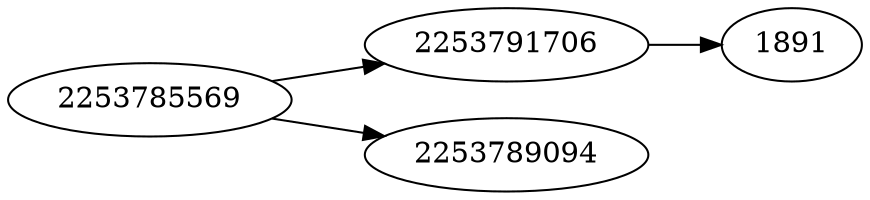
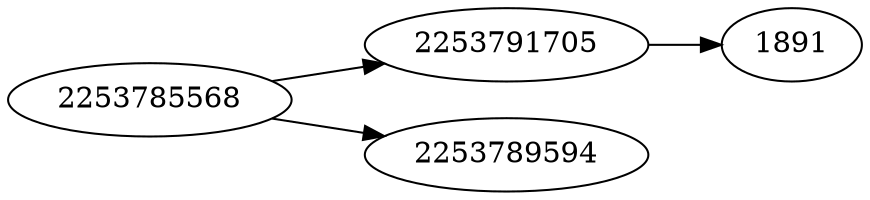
(507, 45) -> (507, 45)
(150, 100) -> (150, 100)
(507, 155) -> (507, 155)
